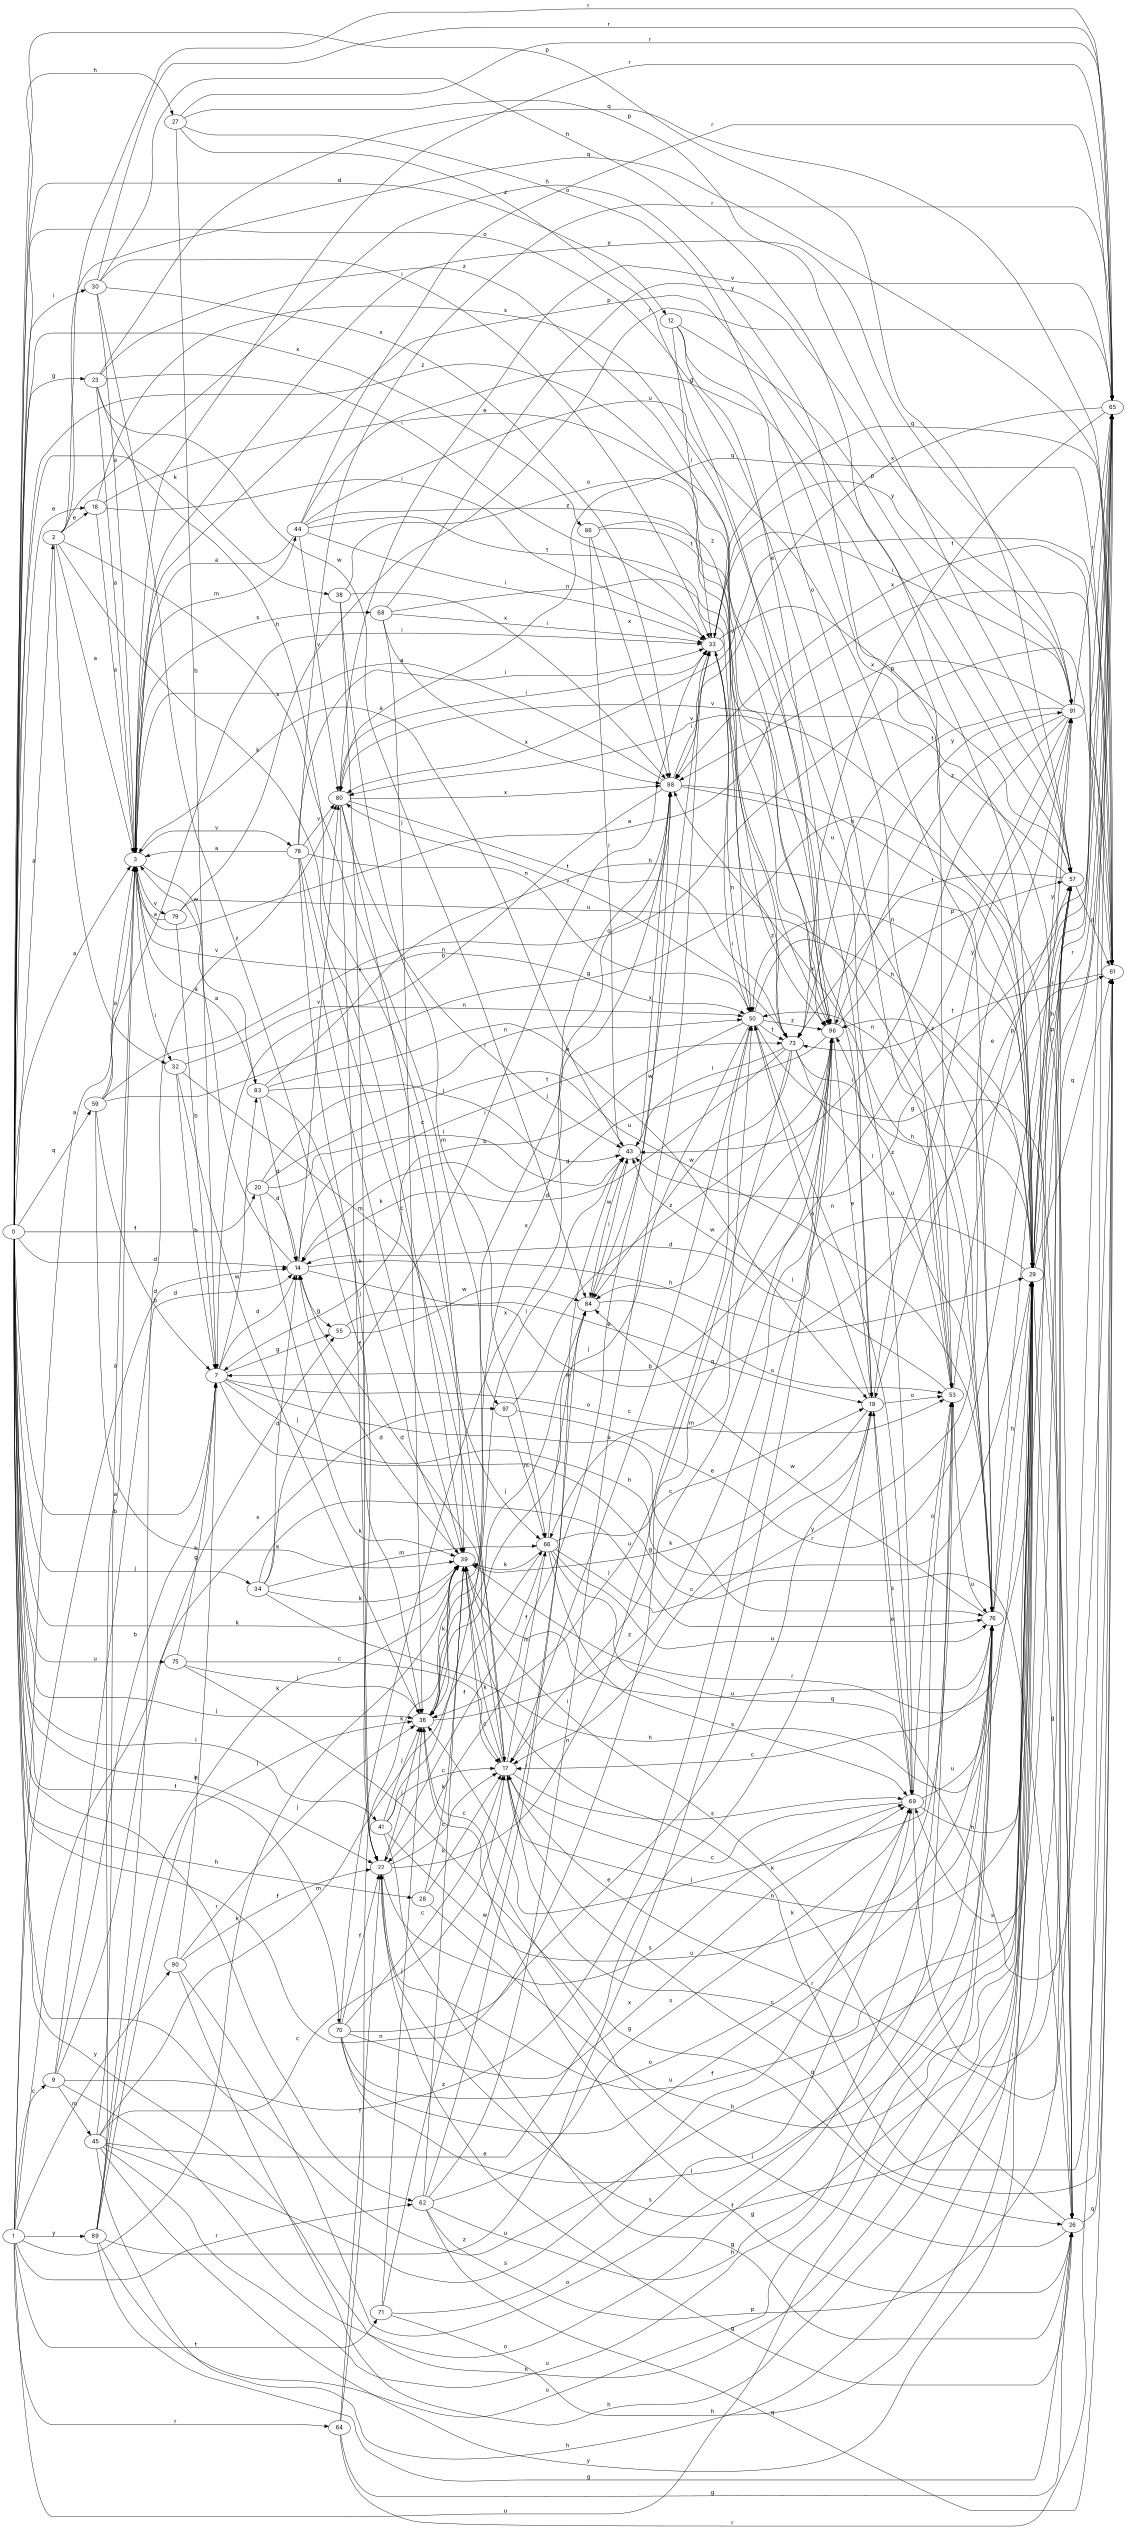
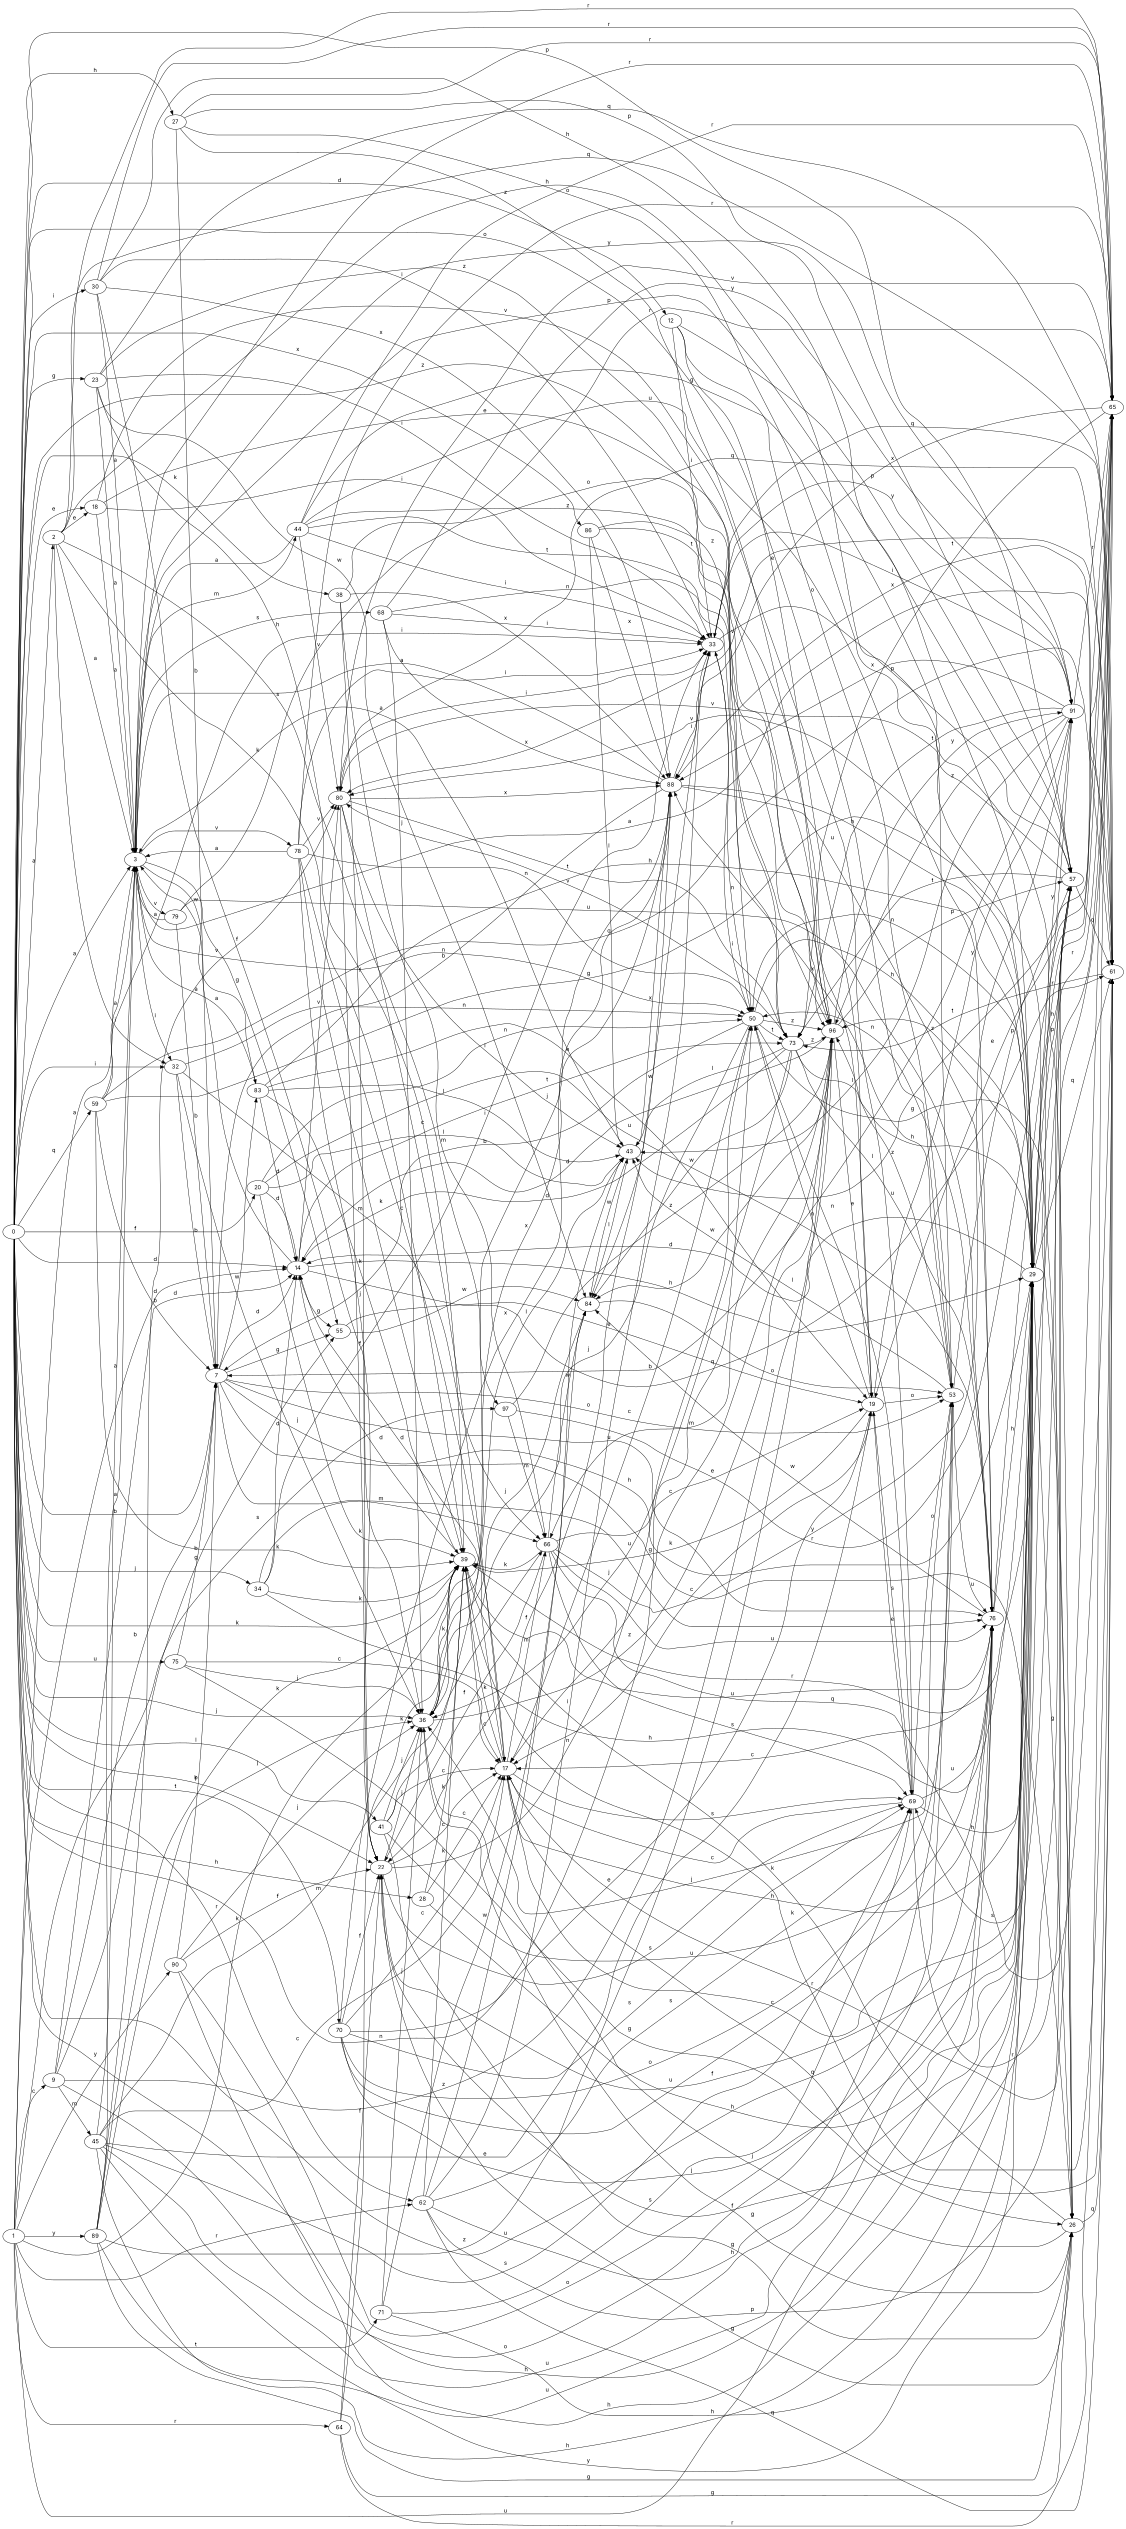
(506, 311) -> (506, 311)
(748, 845) -> (813, 1043)
none -> (263, 1061)
none -> (33, 1089)
(399, 1557) -> (311, 1504)
(630, 2003) -> (630, 2003)
